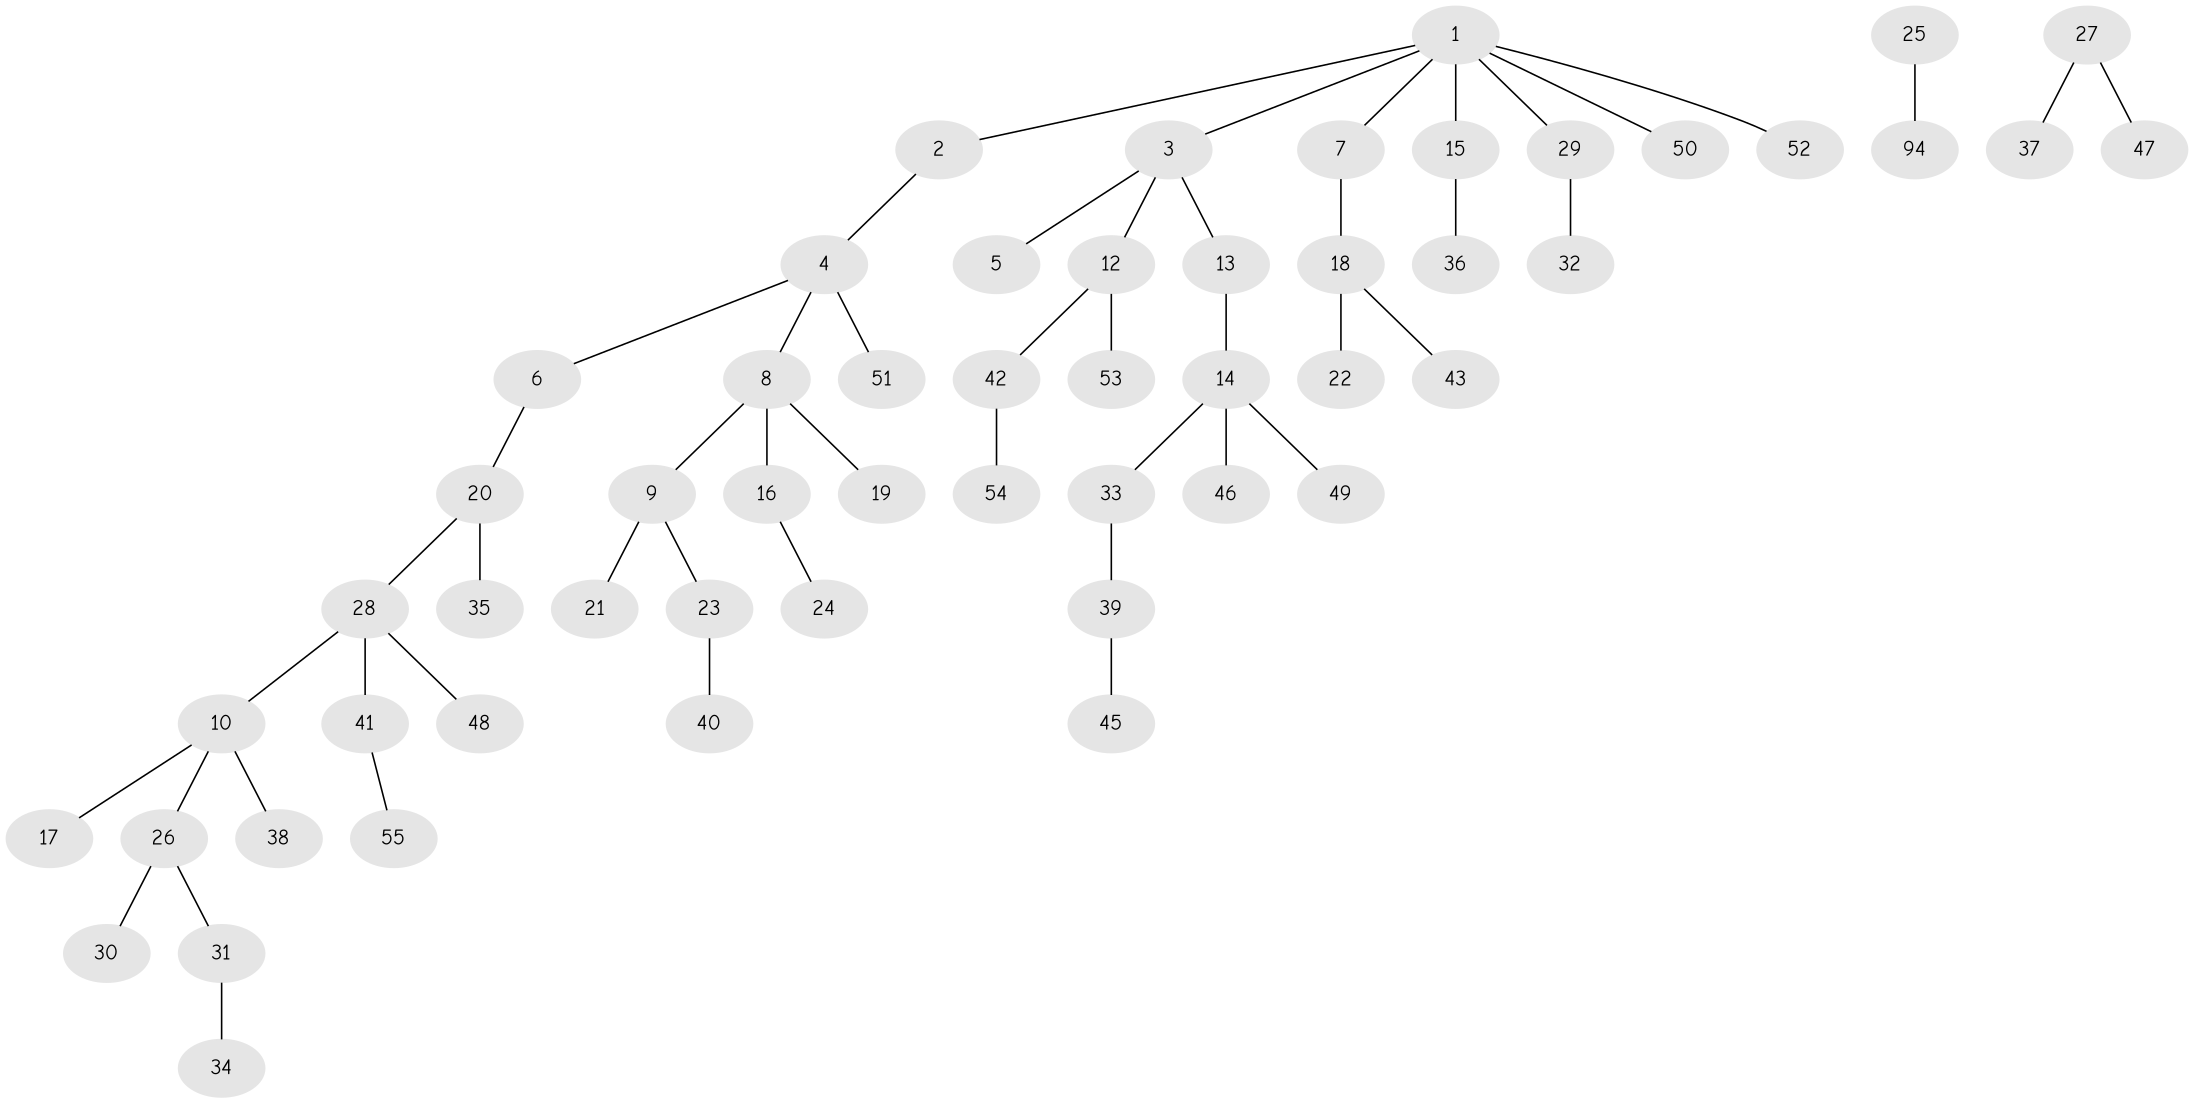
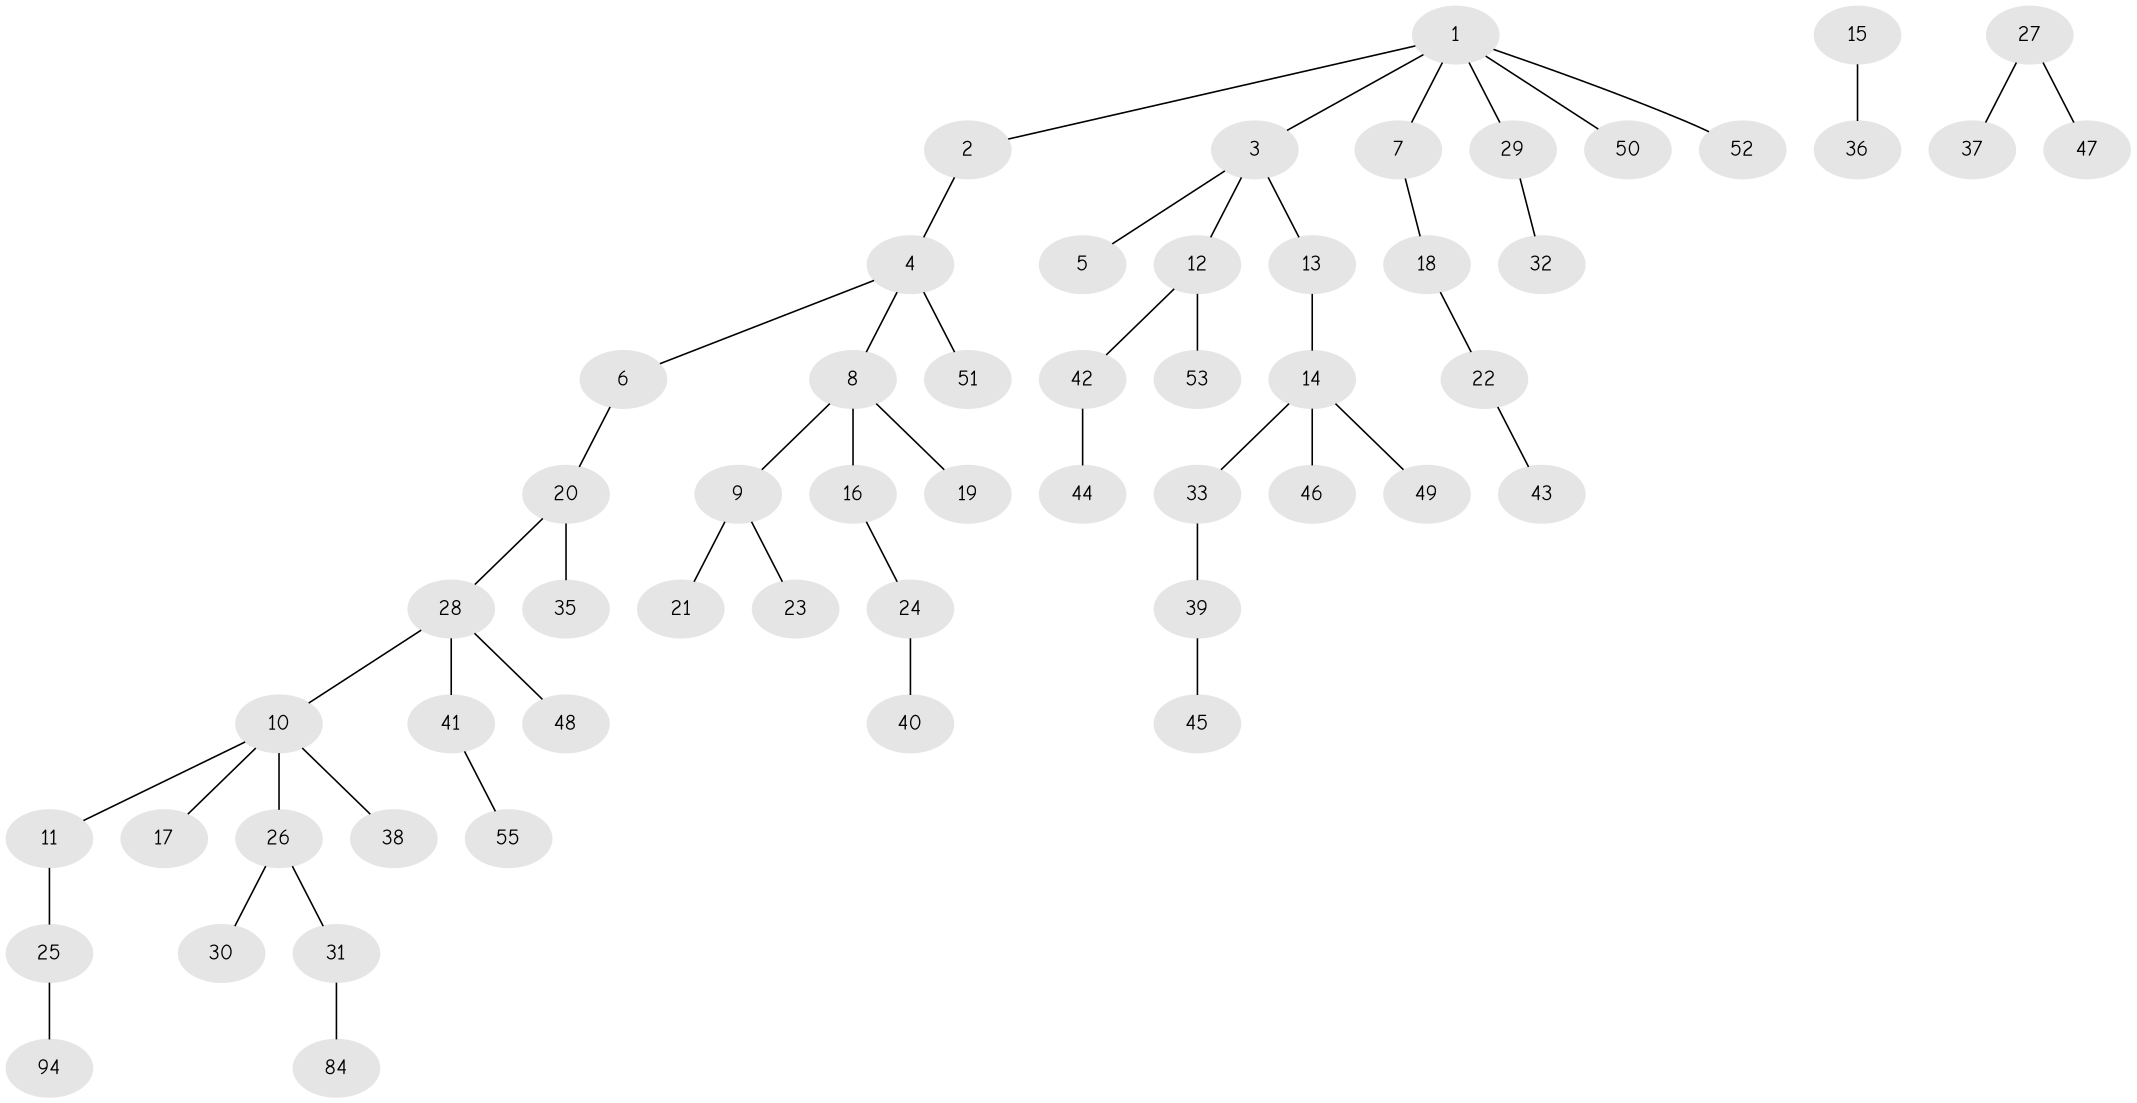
(1456, 93) -> none
(1398, 322) -> (1513, 437)
(997, 494) -> (1083, 494)
(710, 667) -> (910, 667)
none -> (49, 839)
(222, 1068) -> (336, 1068)
